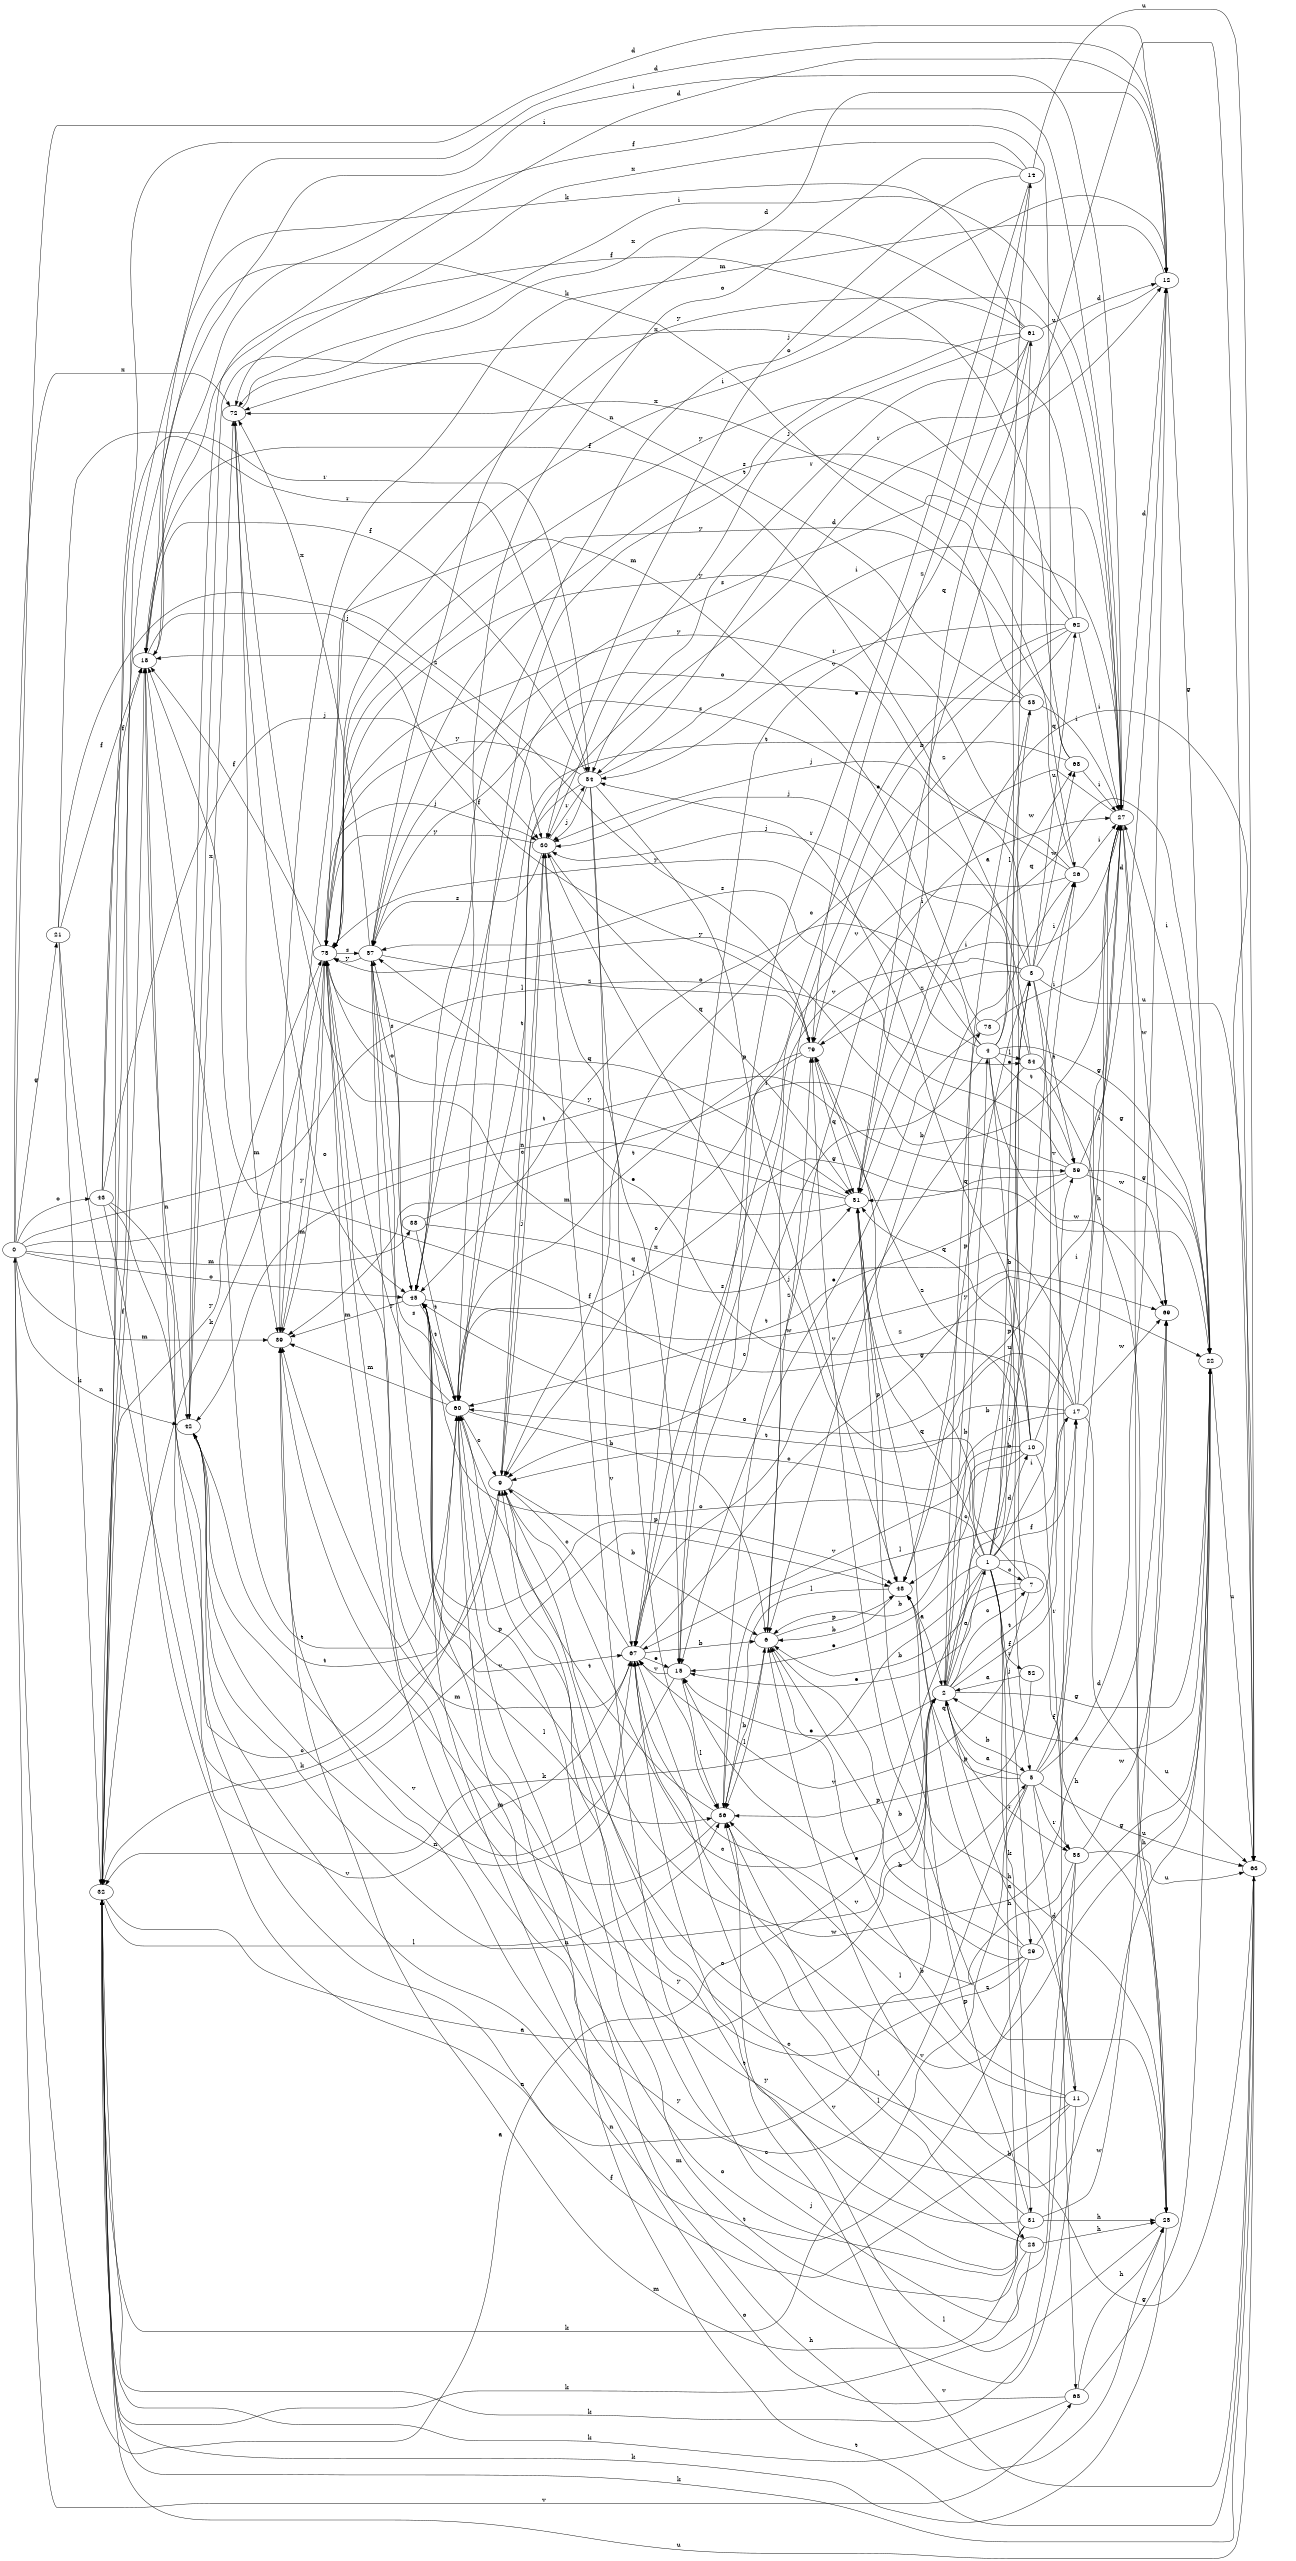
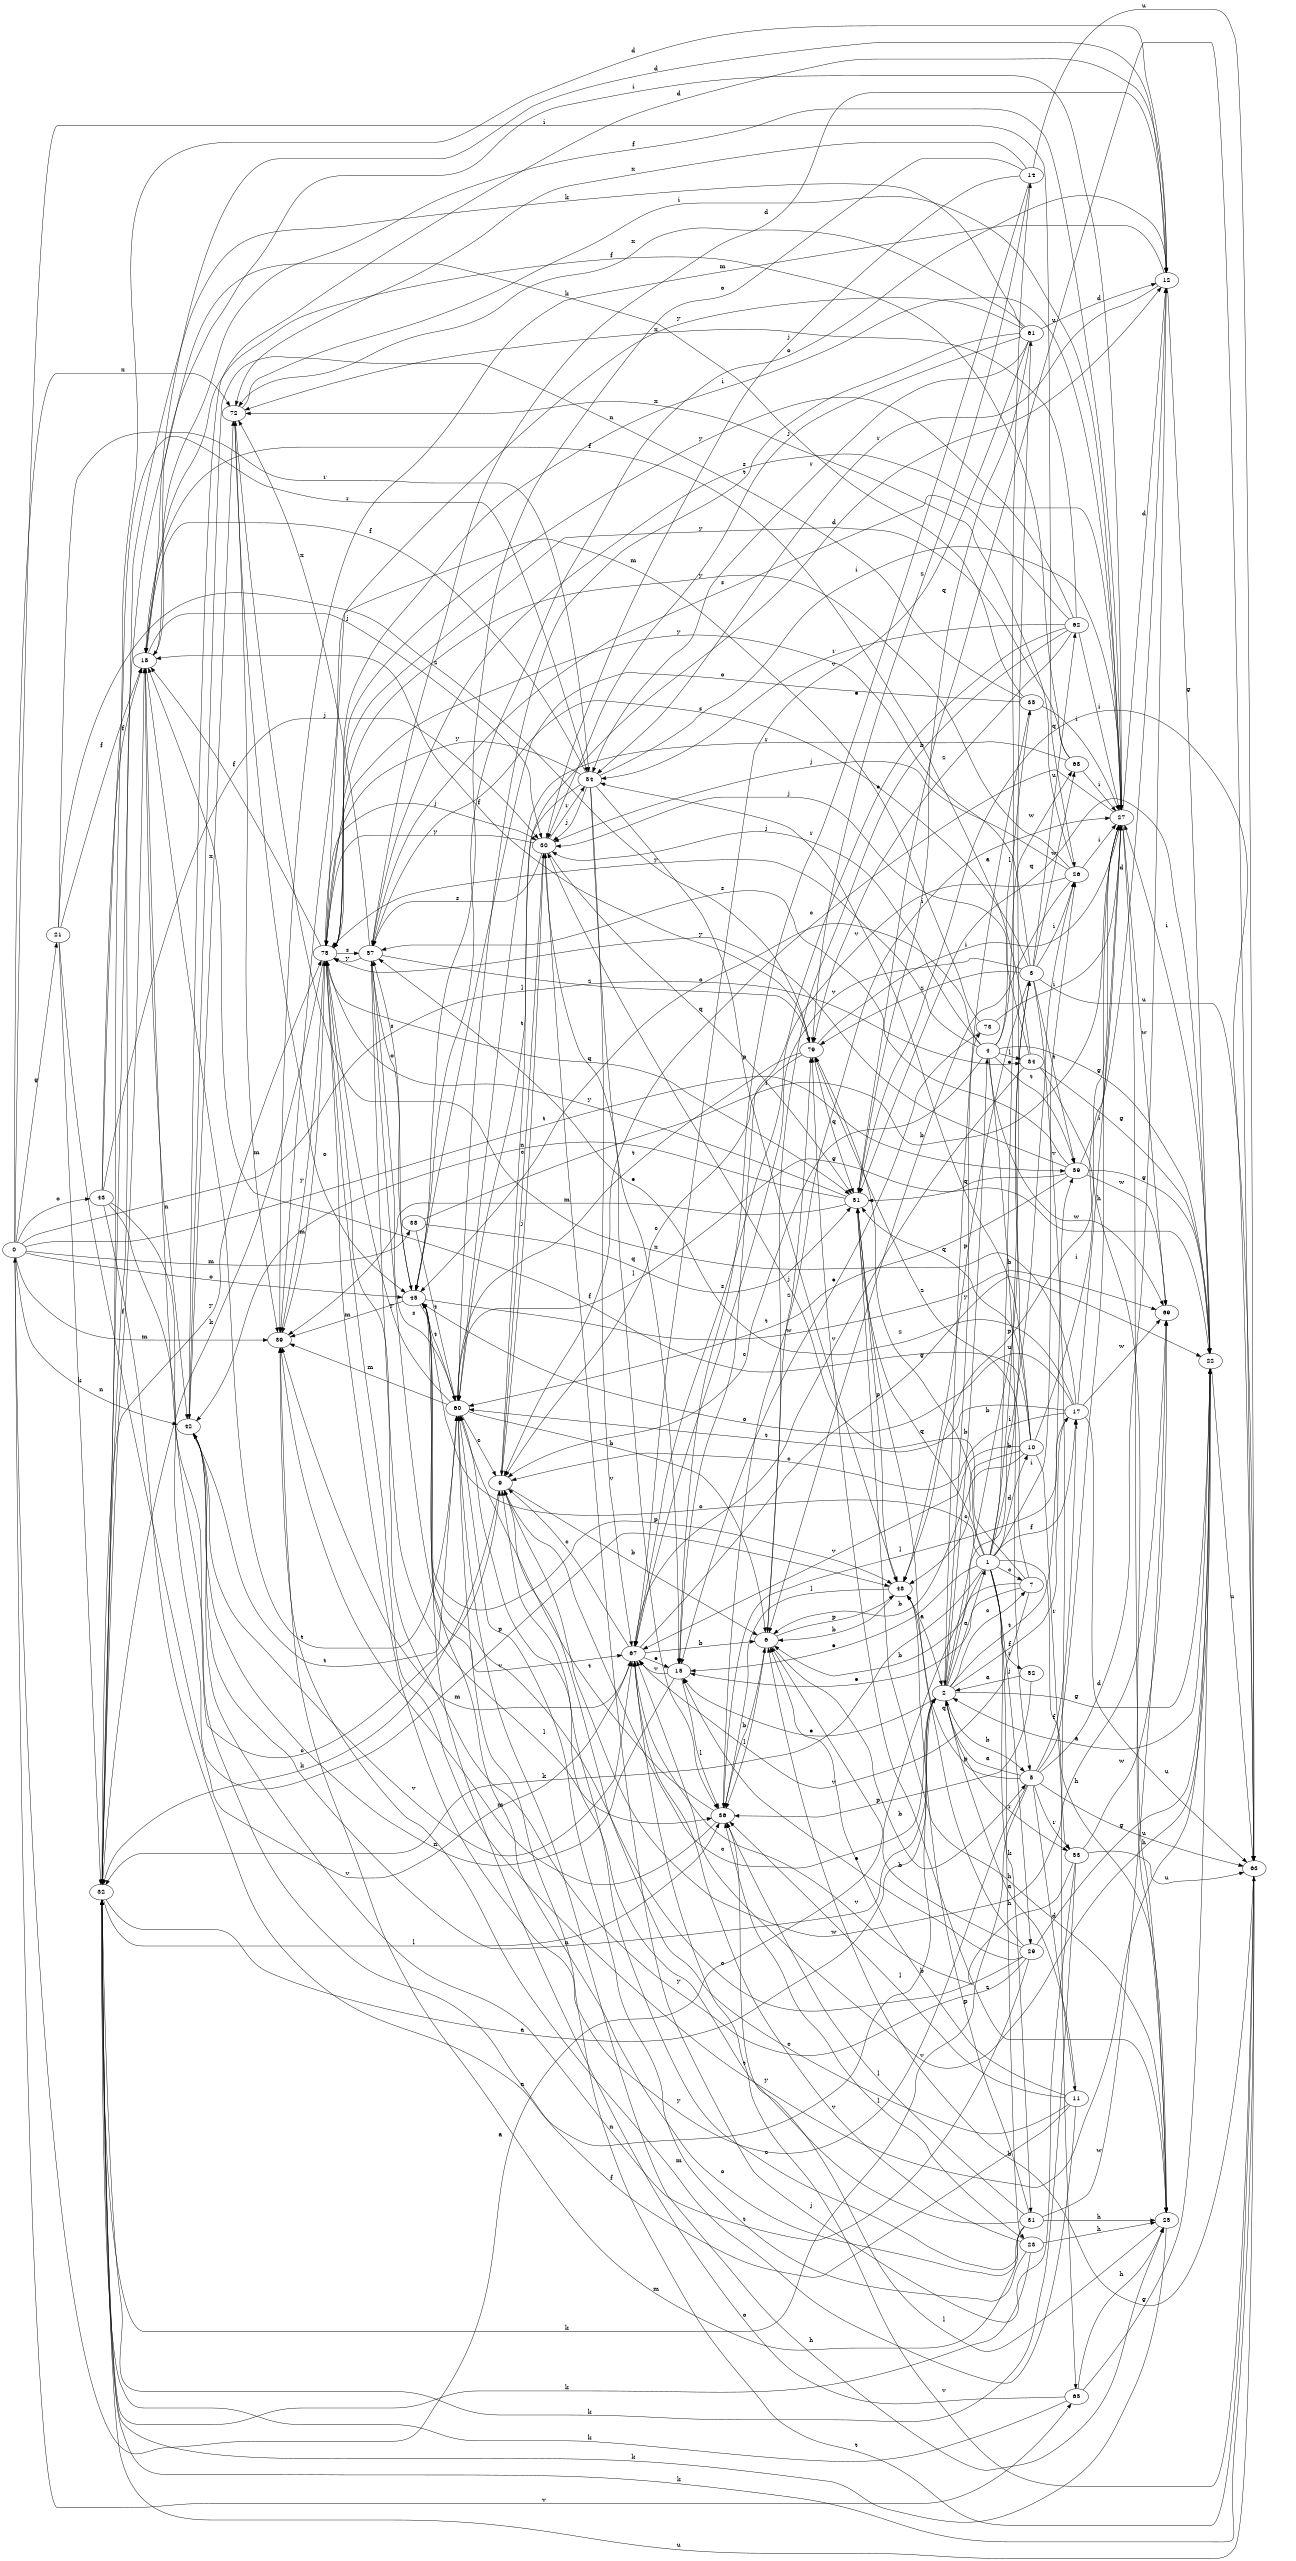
(766, 740) -> (766, 740)
